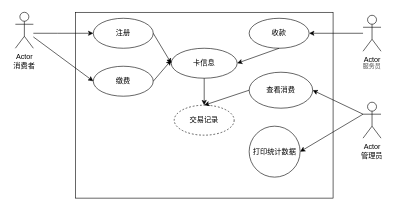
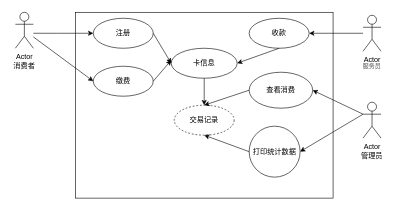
none -> (228, 144)
